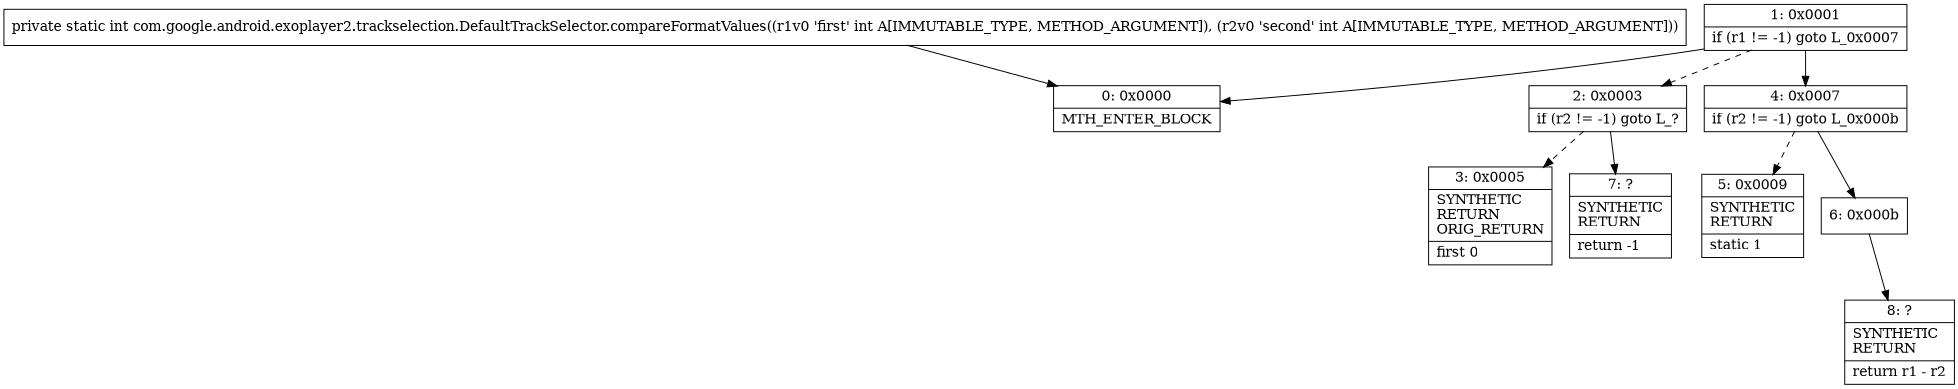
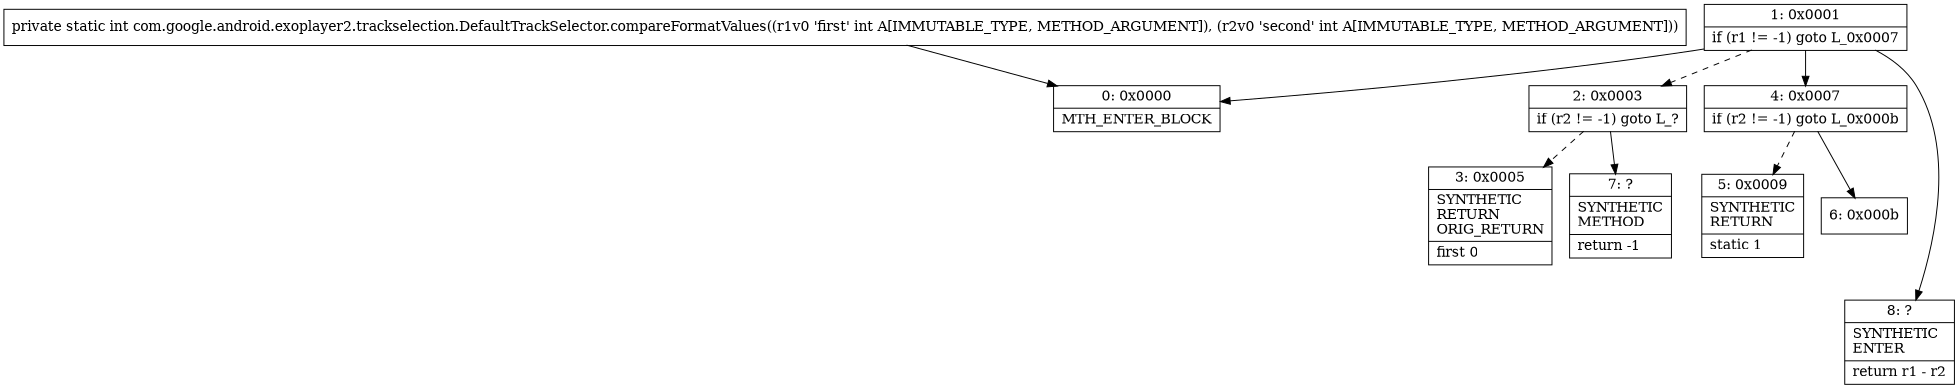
(1609, 222) -> (1611, 222)
(1877, 262) -> (1938, 160)
(1884, 349) -> (1879, 349)
